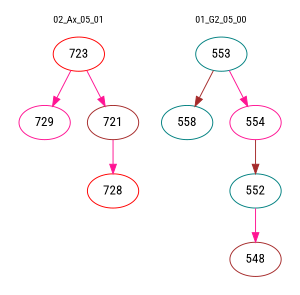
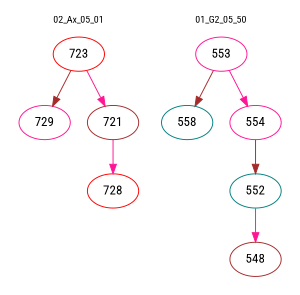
(221, 20) -> (221, 20)
(221, 54) -> (221, 54)
(64, 84) -> (64, 84)
